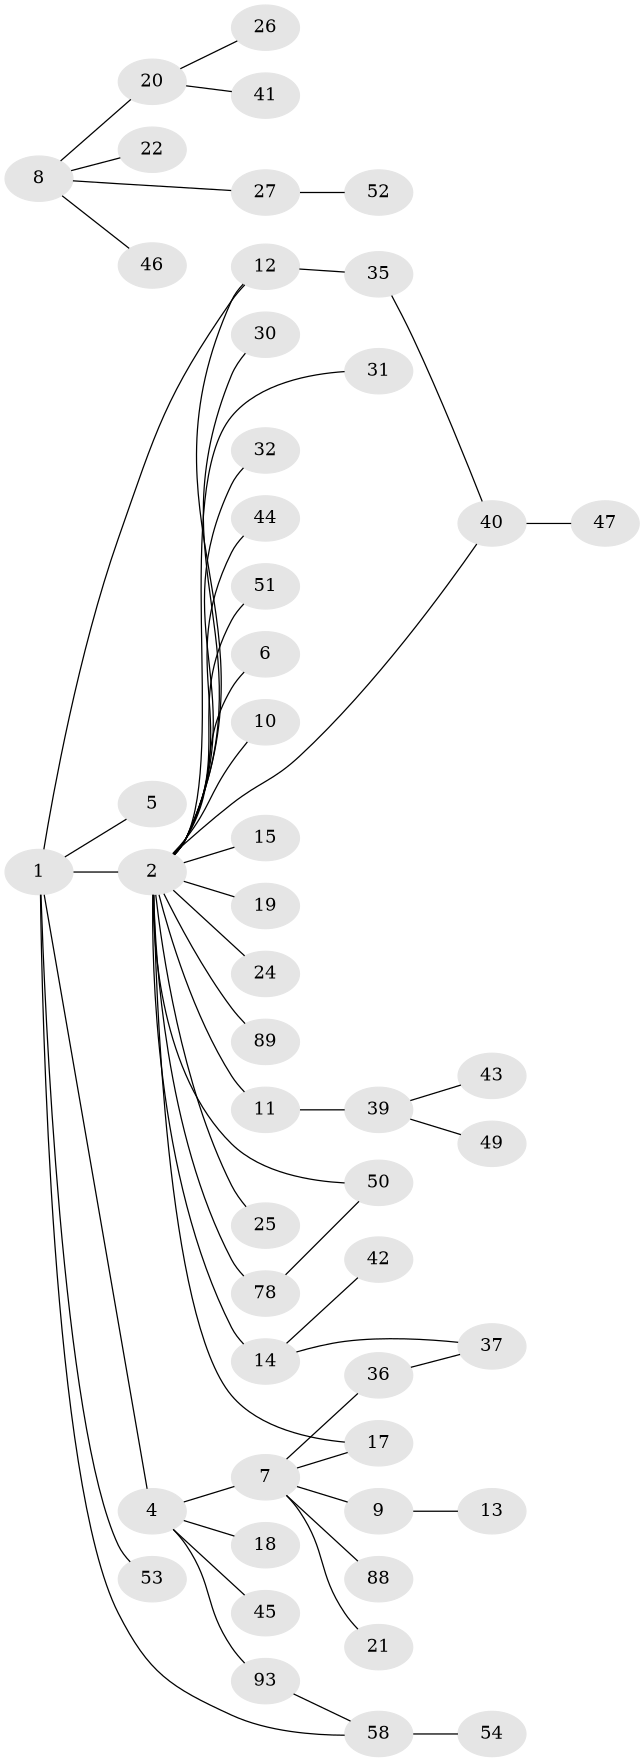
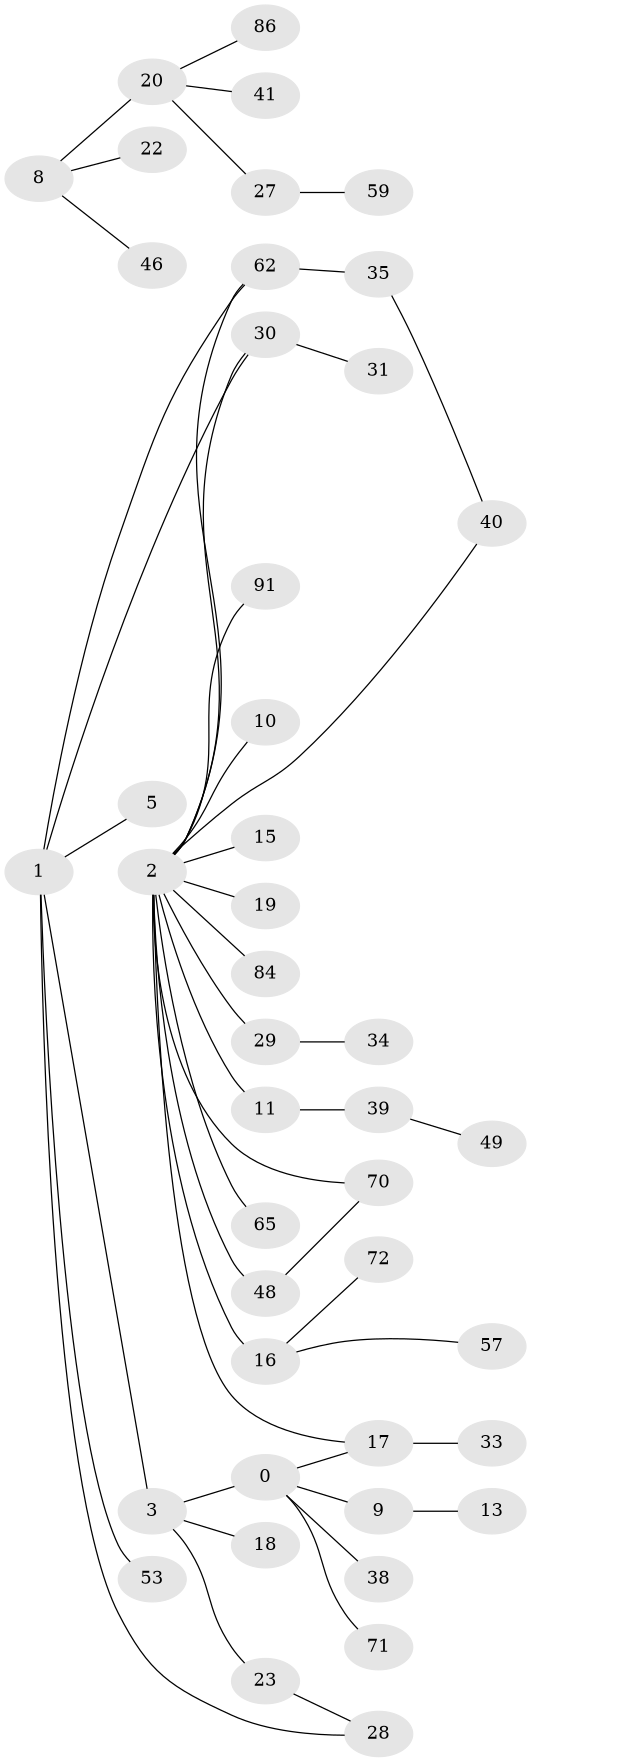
(266, 28) -> (266, 28)
(152, 186) -> (209, 137)
(379, 193) -> (379, 193)
(266, 267) -> (266, 267)
(223, 433) -> (322, 353)
(266, 450) -> none
(266, 518) -> none
(605, 523) -> none
(266, 586) -> (266, 586)
(266, 654) -> none
(96, 872) -> (133, 596)
(266, 974) -> (266, 974)
(266, 1042) -> (266, 1042)
none -> (379, 1042)
(492, 1076) -> none
(379, 1183) -> (379, 1183)
(266, 1226) -> (266, 1226)
(379, 1260) -> (379, 1260)
(266, 1294) -> (266, 1294)
(492, 1346) -> (492, 1346)
(266, 1362) -> (266, 1362)
(379, 1375) -> none
none -> (492, 1443)
(266, 1477) -> (266, 1477)
(152, 1511) -> (152, 1511)
(379, 1579) -> (379, 1579)
(266, 1613) -> none
(379, 1647) -> (379, 1647)
(266, 1681) -> (266, 1681)
(379, 1734) -> (379, 1734)
(492, 1734) -> none
